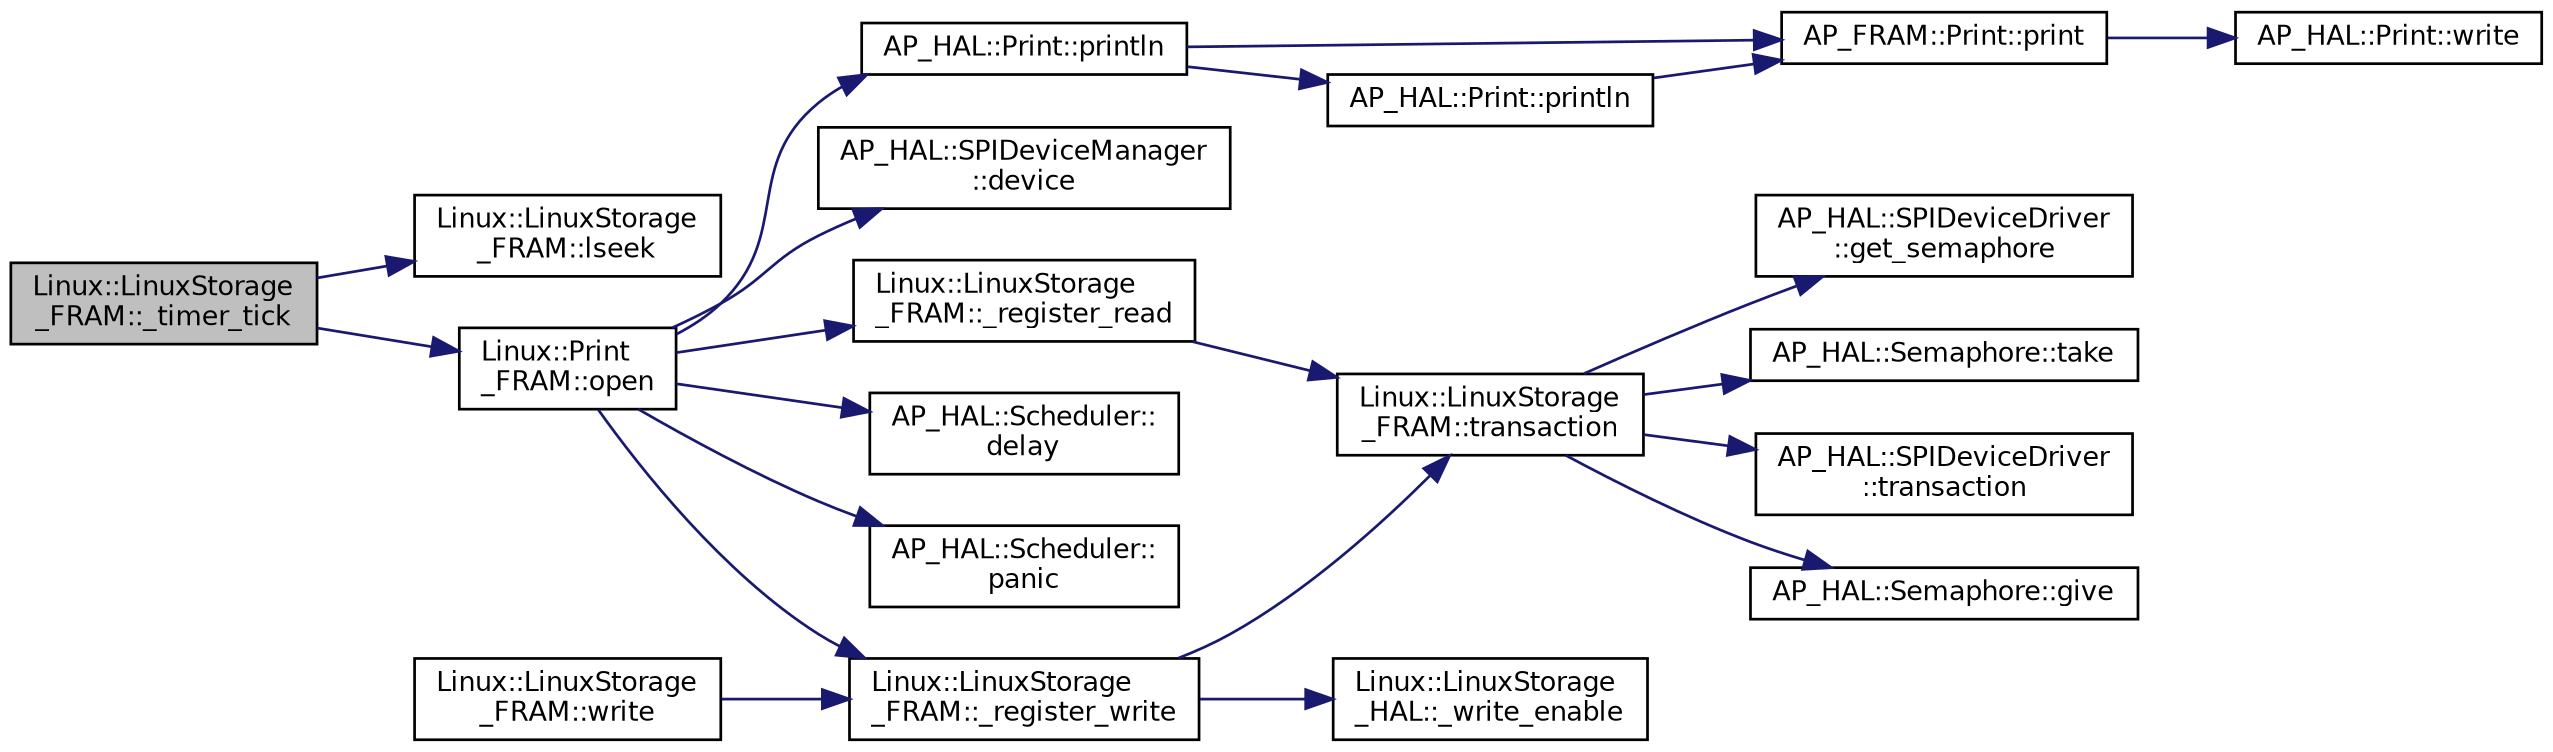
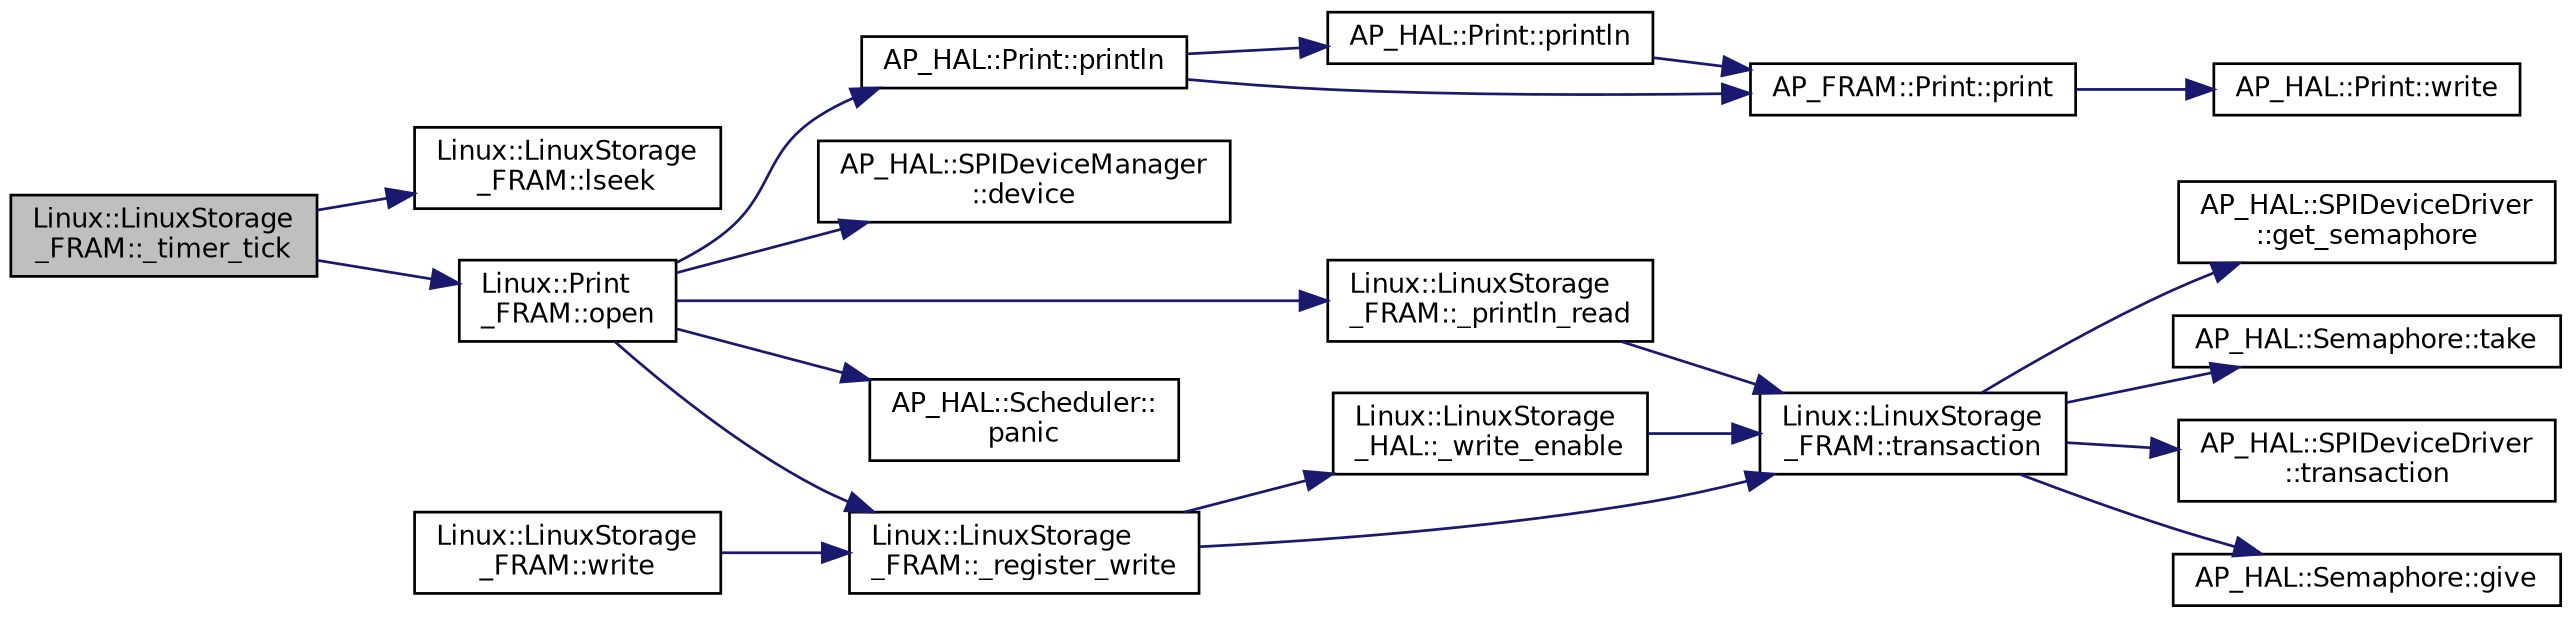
(1024, 301) -> (1490, 301)
(1024, 434) -> none
none -> (1690, 434)
